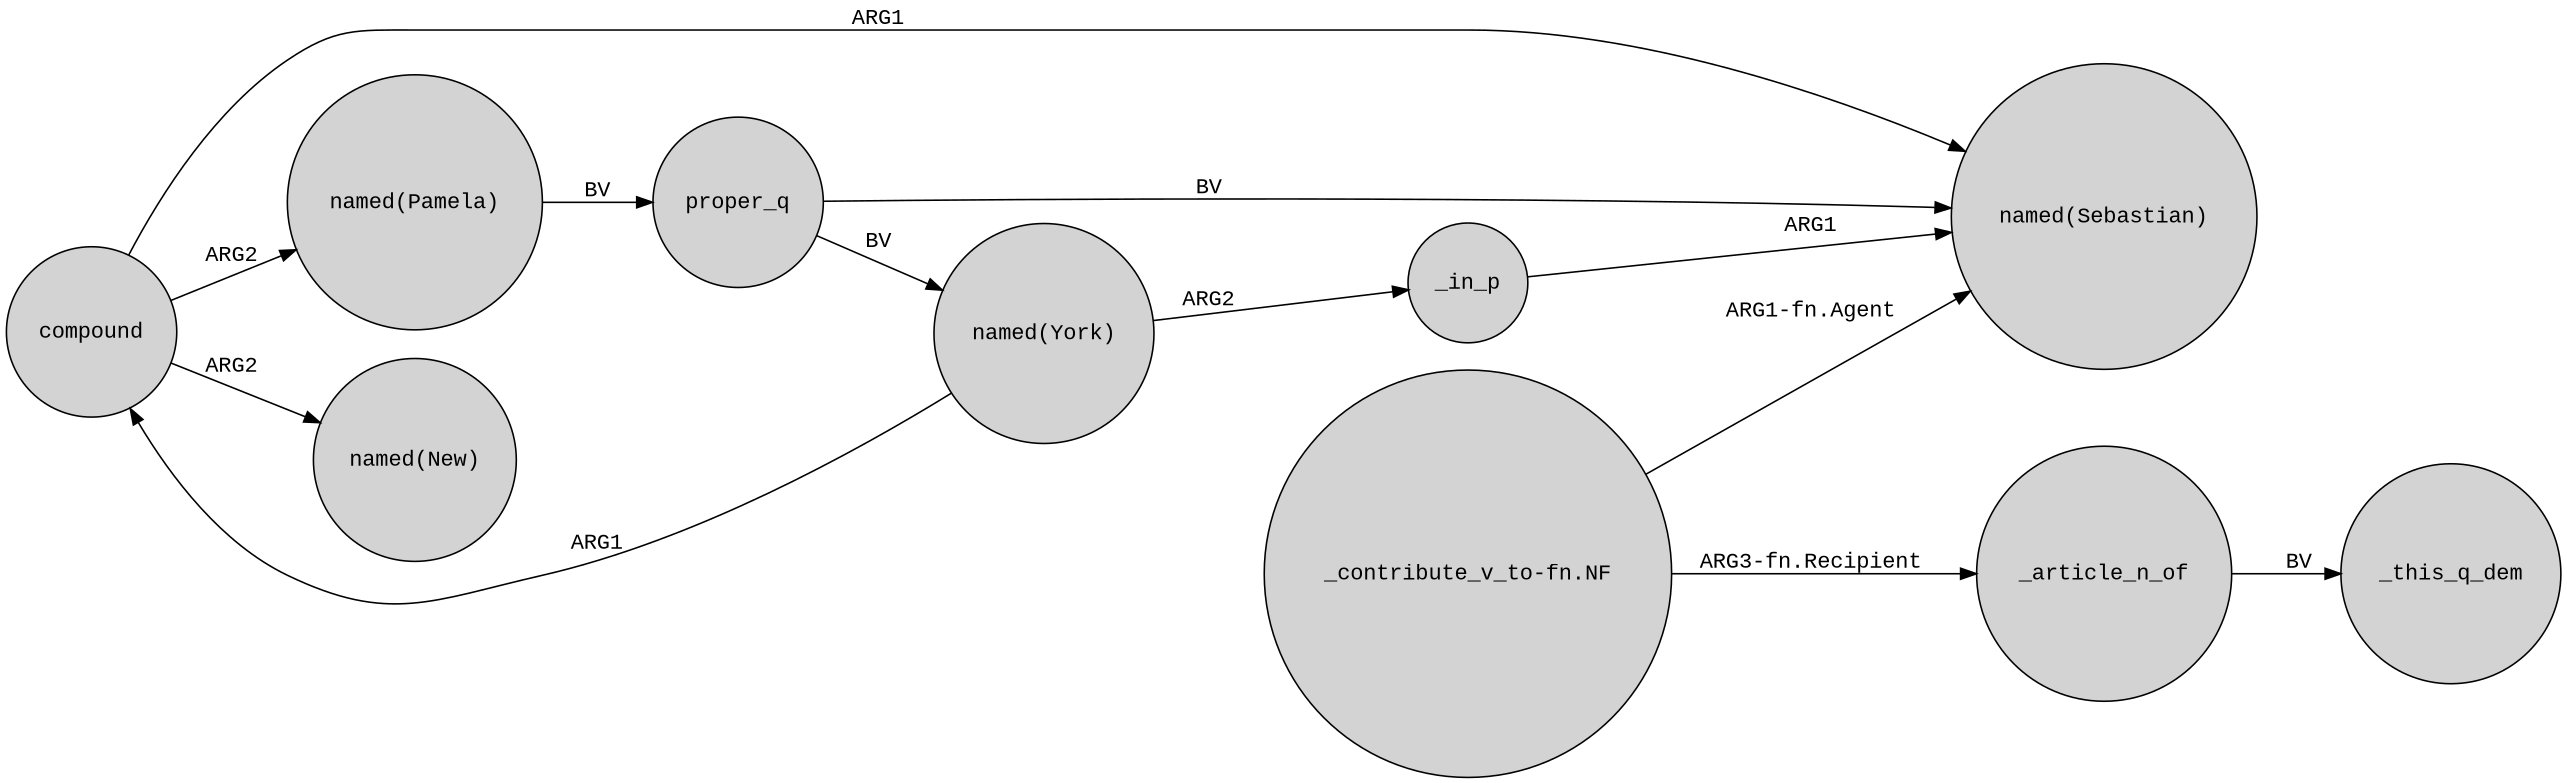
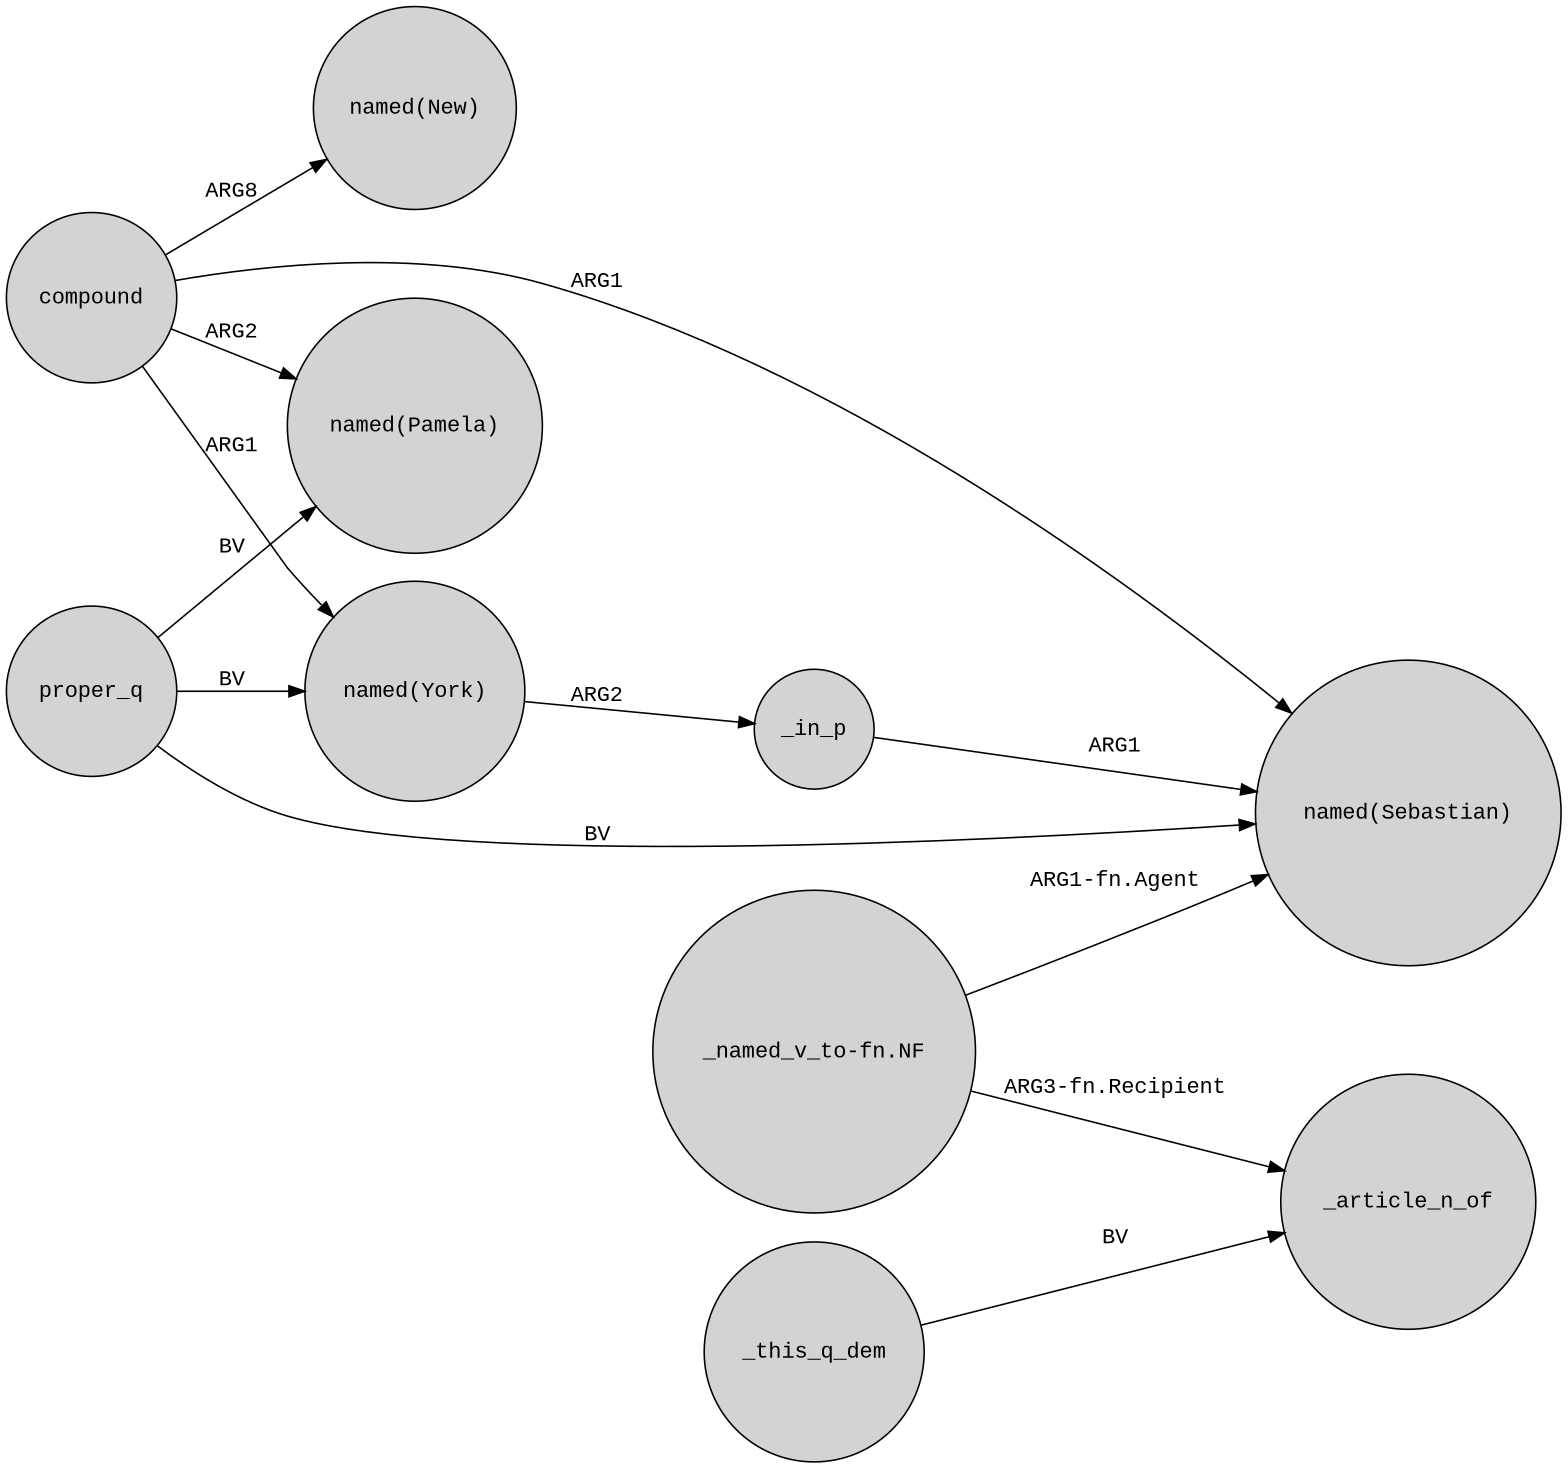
(589, 202) -> (231, 577)
(232, 366) -> (232, 191)
(1468, 574) -> (814, 1052)
(2278, 574) -> (1095, 1281)
(528, 579) -> (230, 488)
